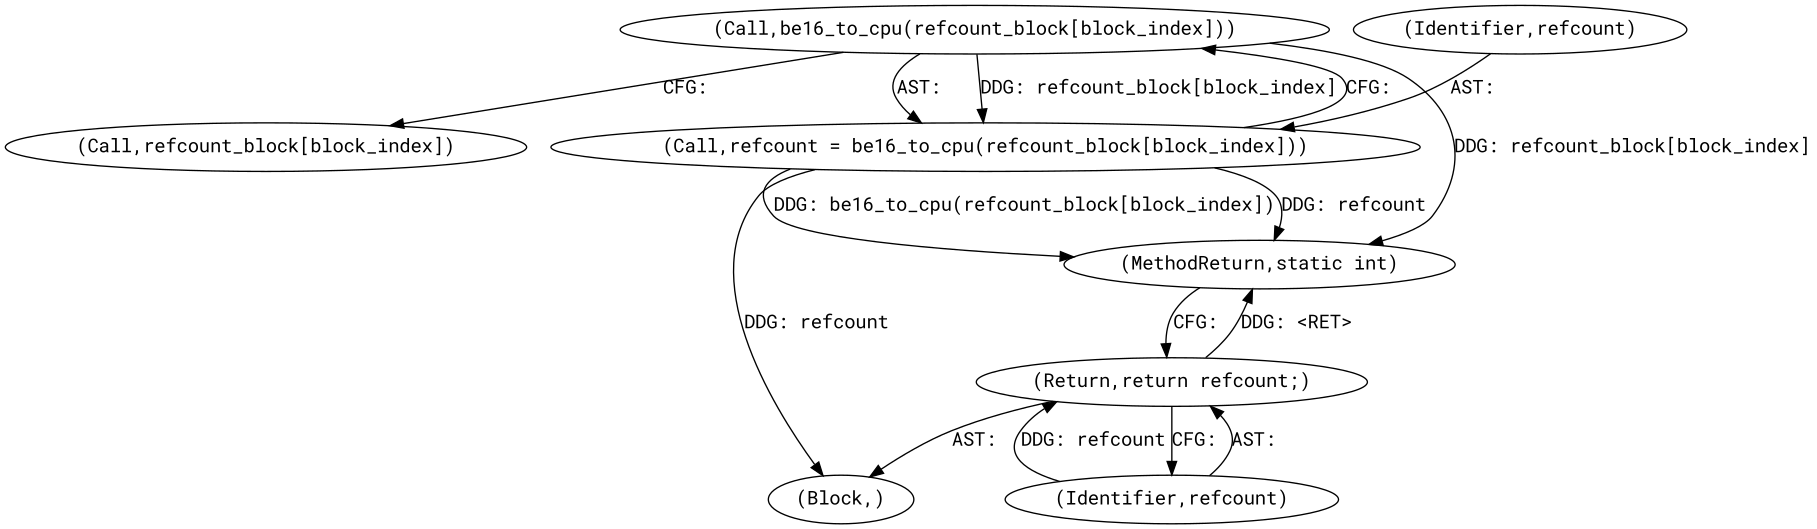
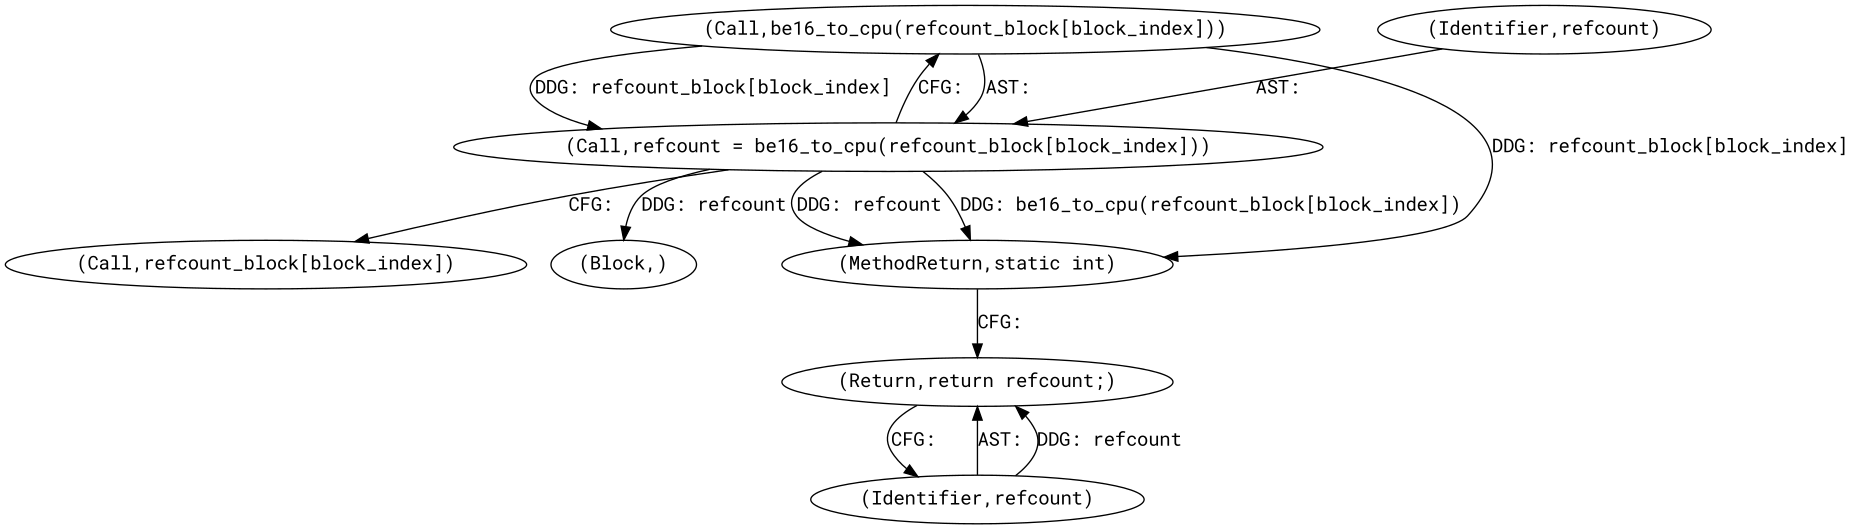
(624, 88) -> (548, 200)
(1230, 333) -> none
(963, 426) -> none
